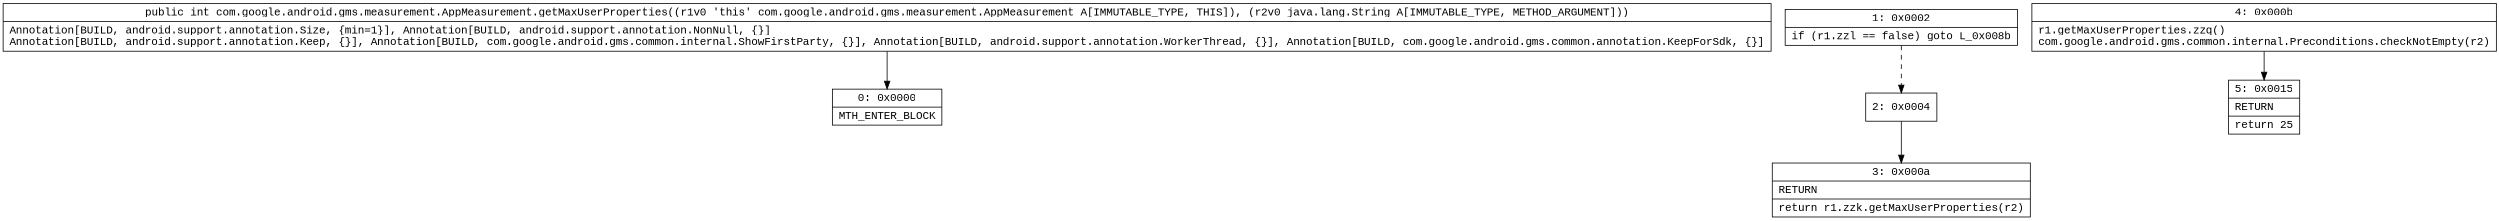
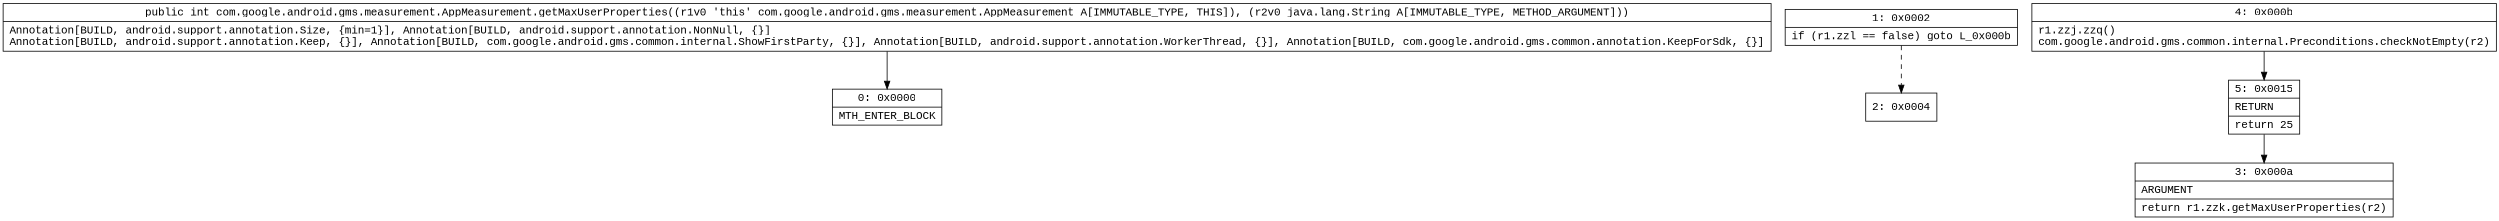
(2132, 30) -> (2077, 30)
(1901, 36) -> (1901, 36)
(1901, 138) -> (2264, 145)
(1798, 190) -> (2168, 190)
